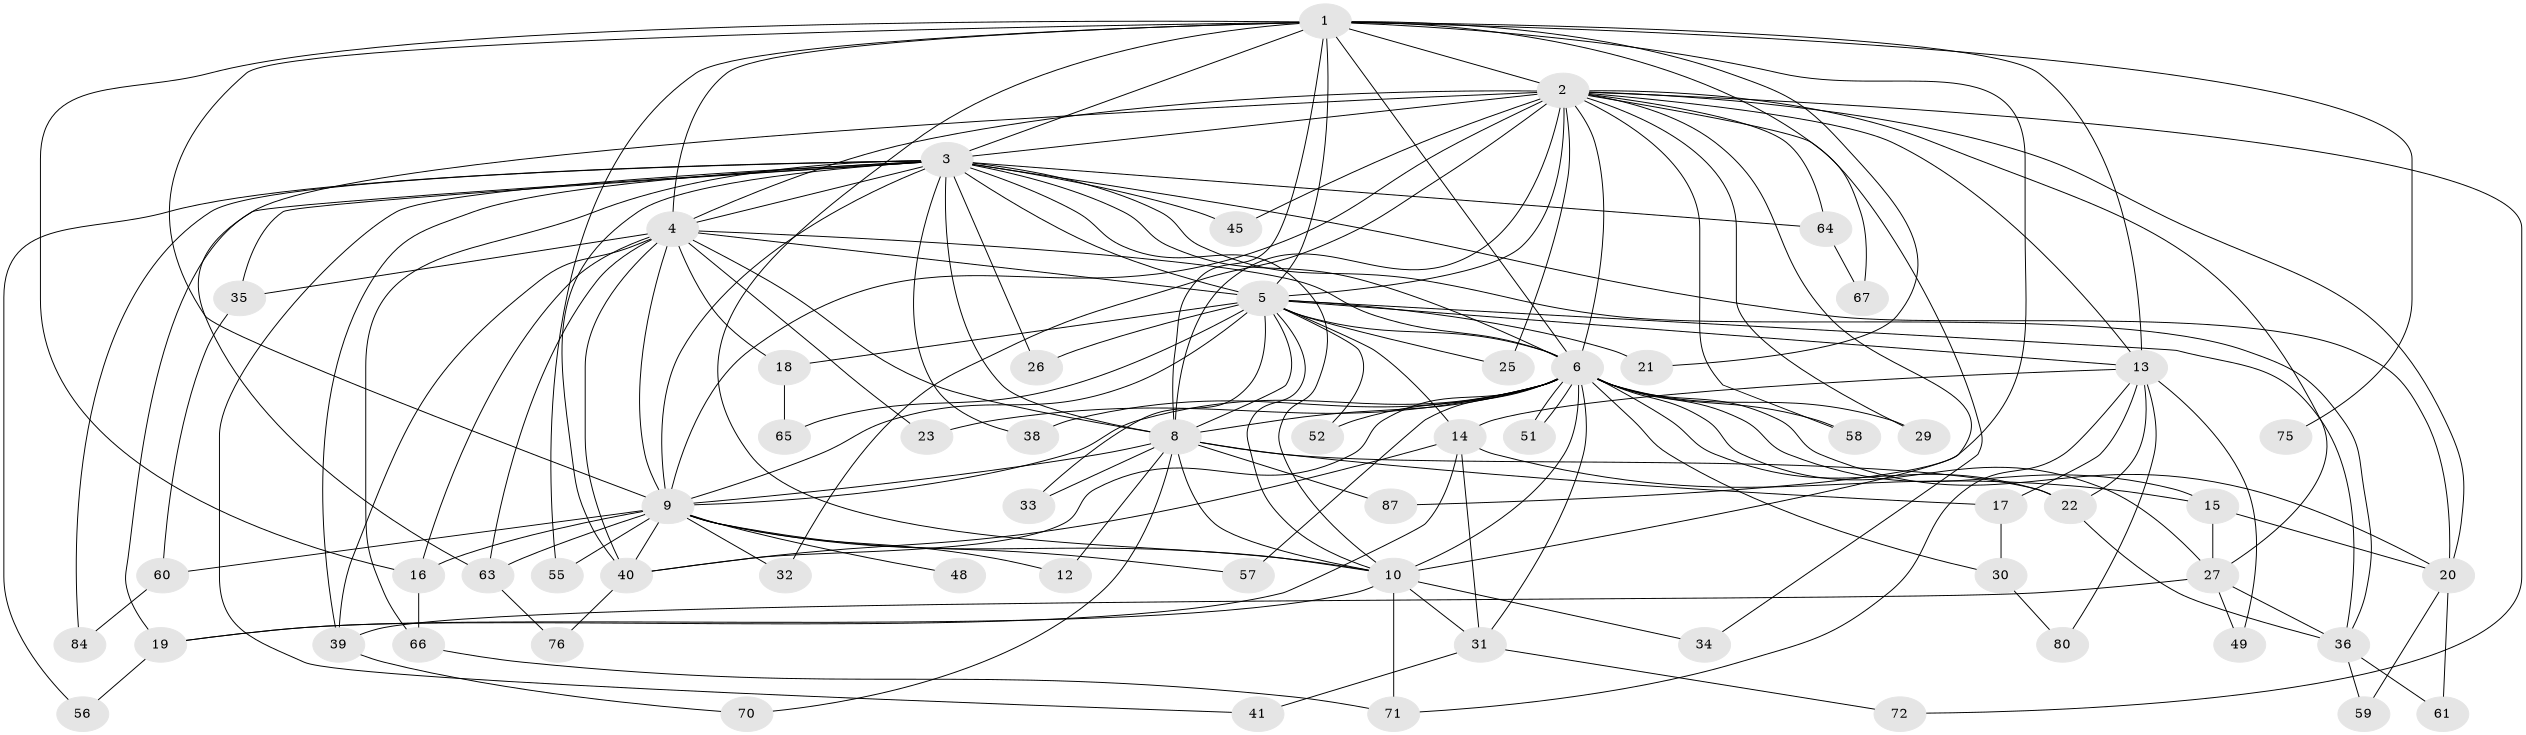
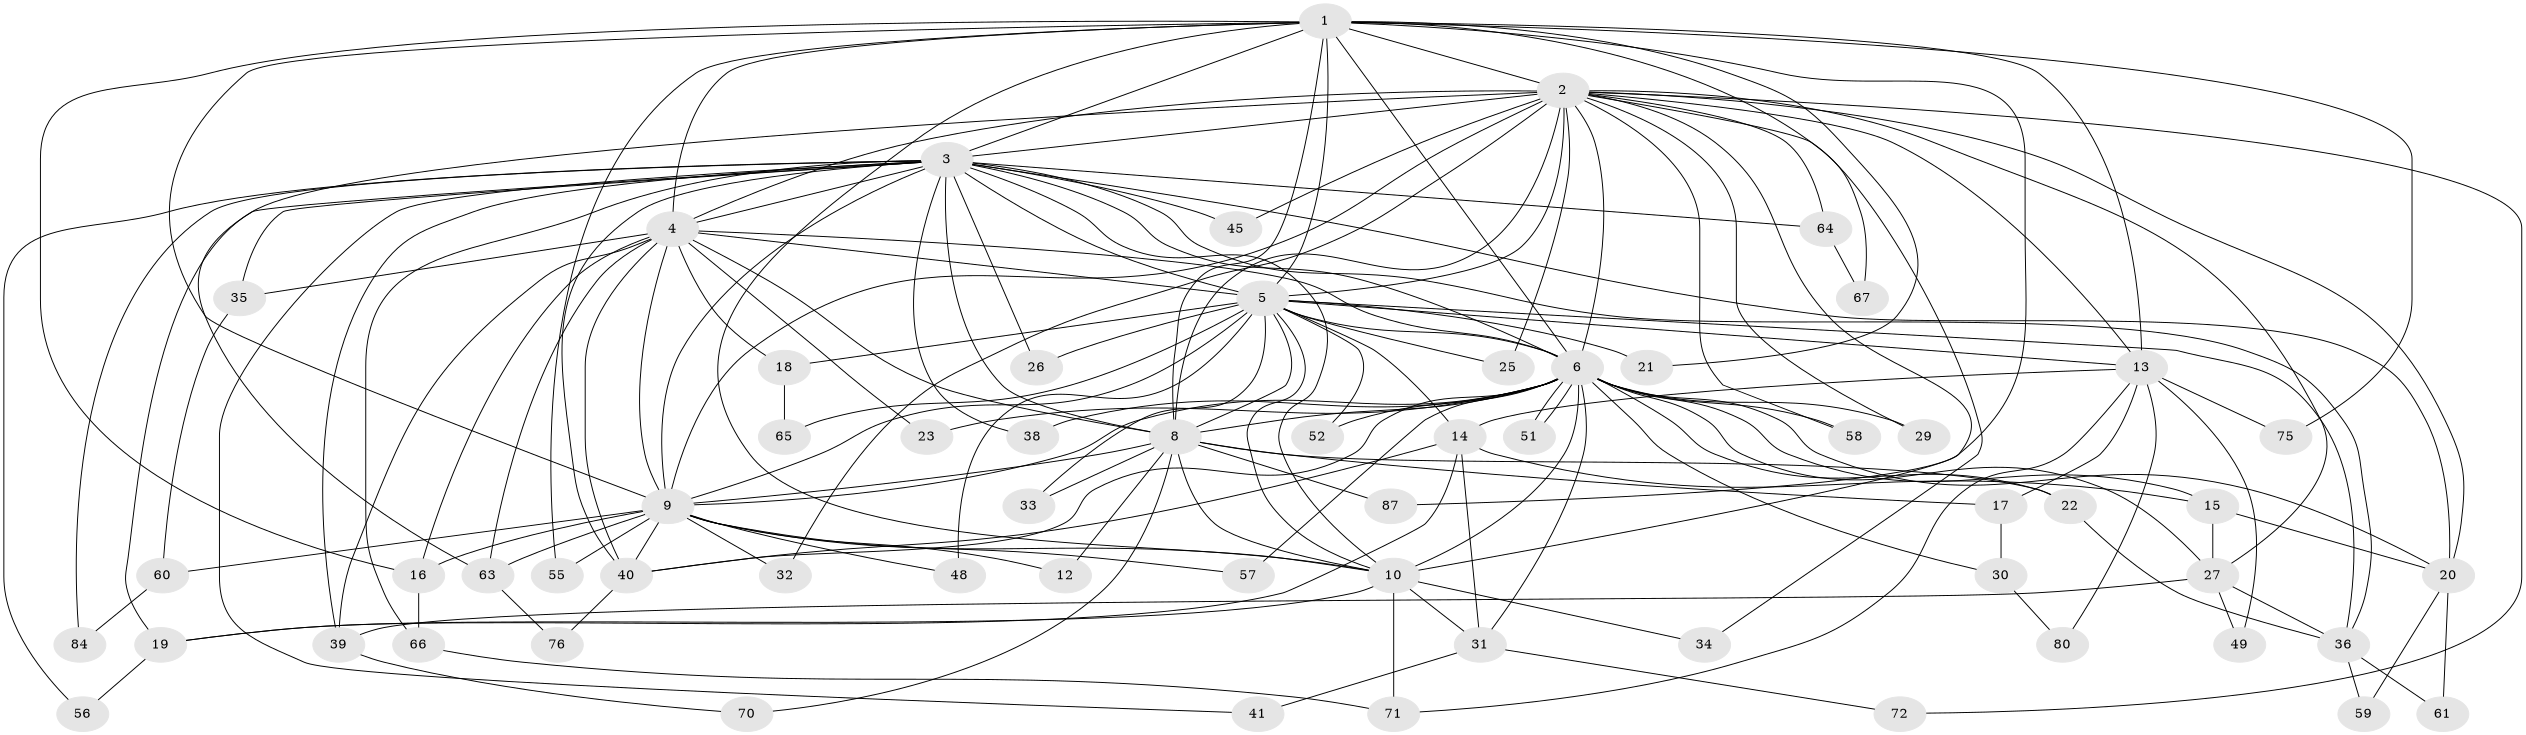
none -> (1063, 394)
(2138, 451) -> (2214, 402)
